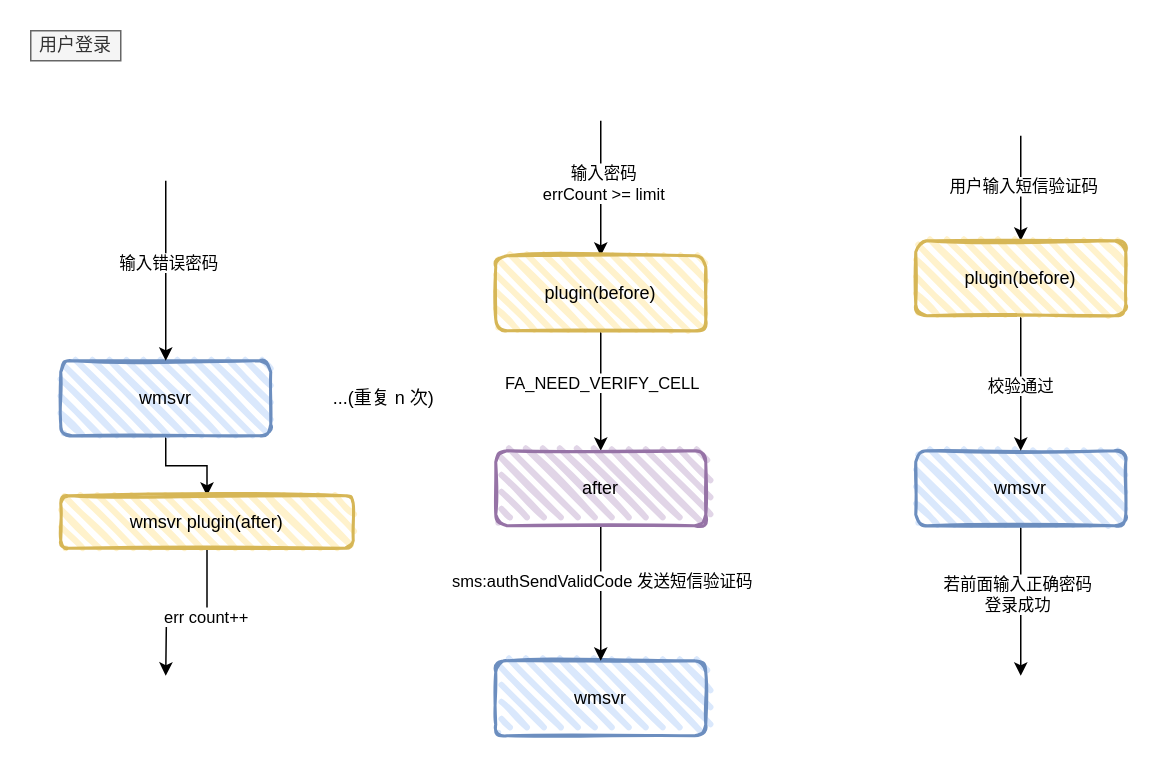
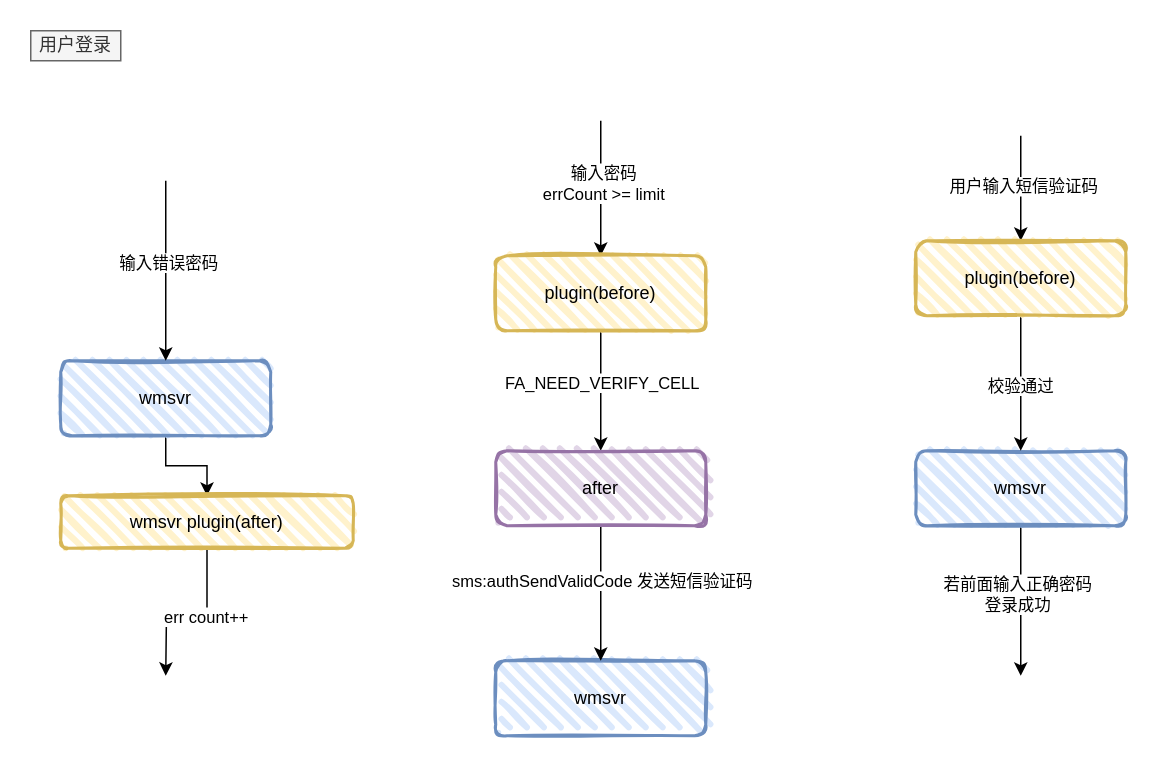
(383, 398) -> none
